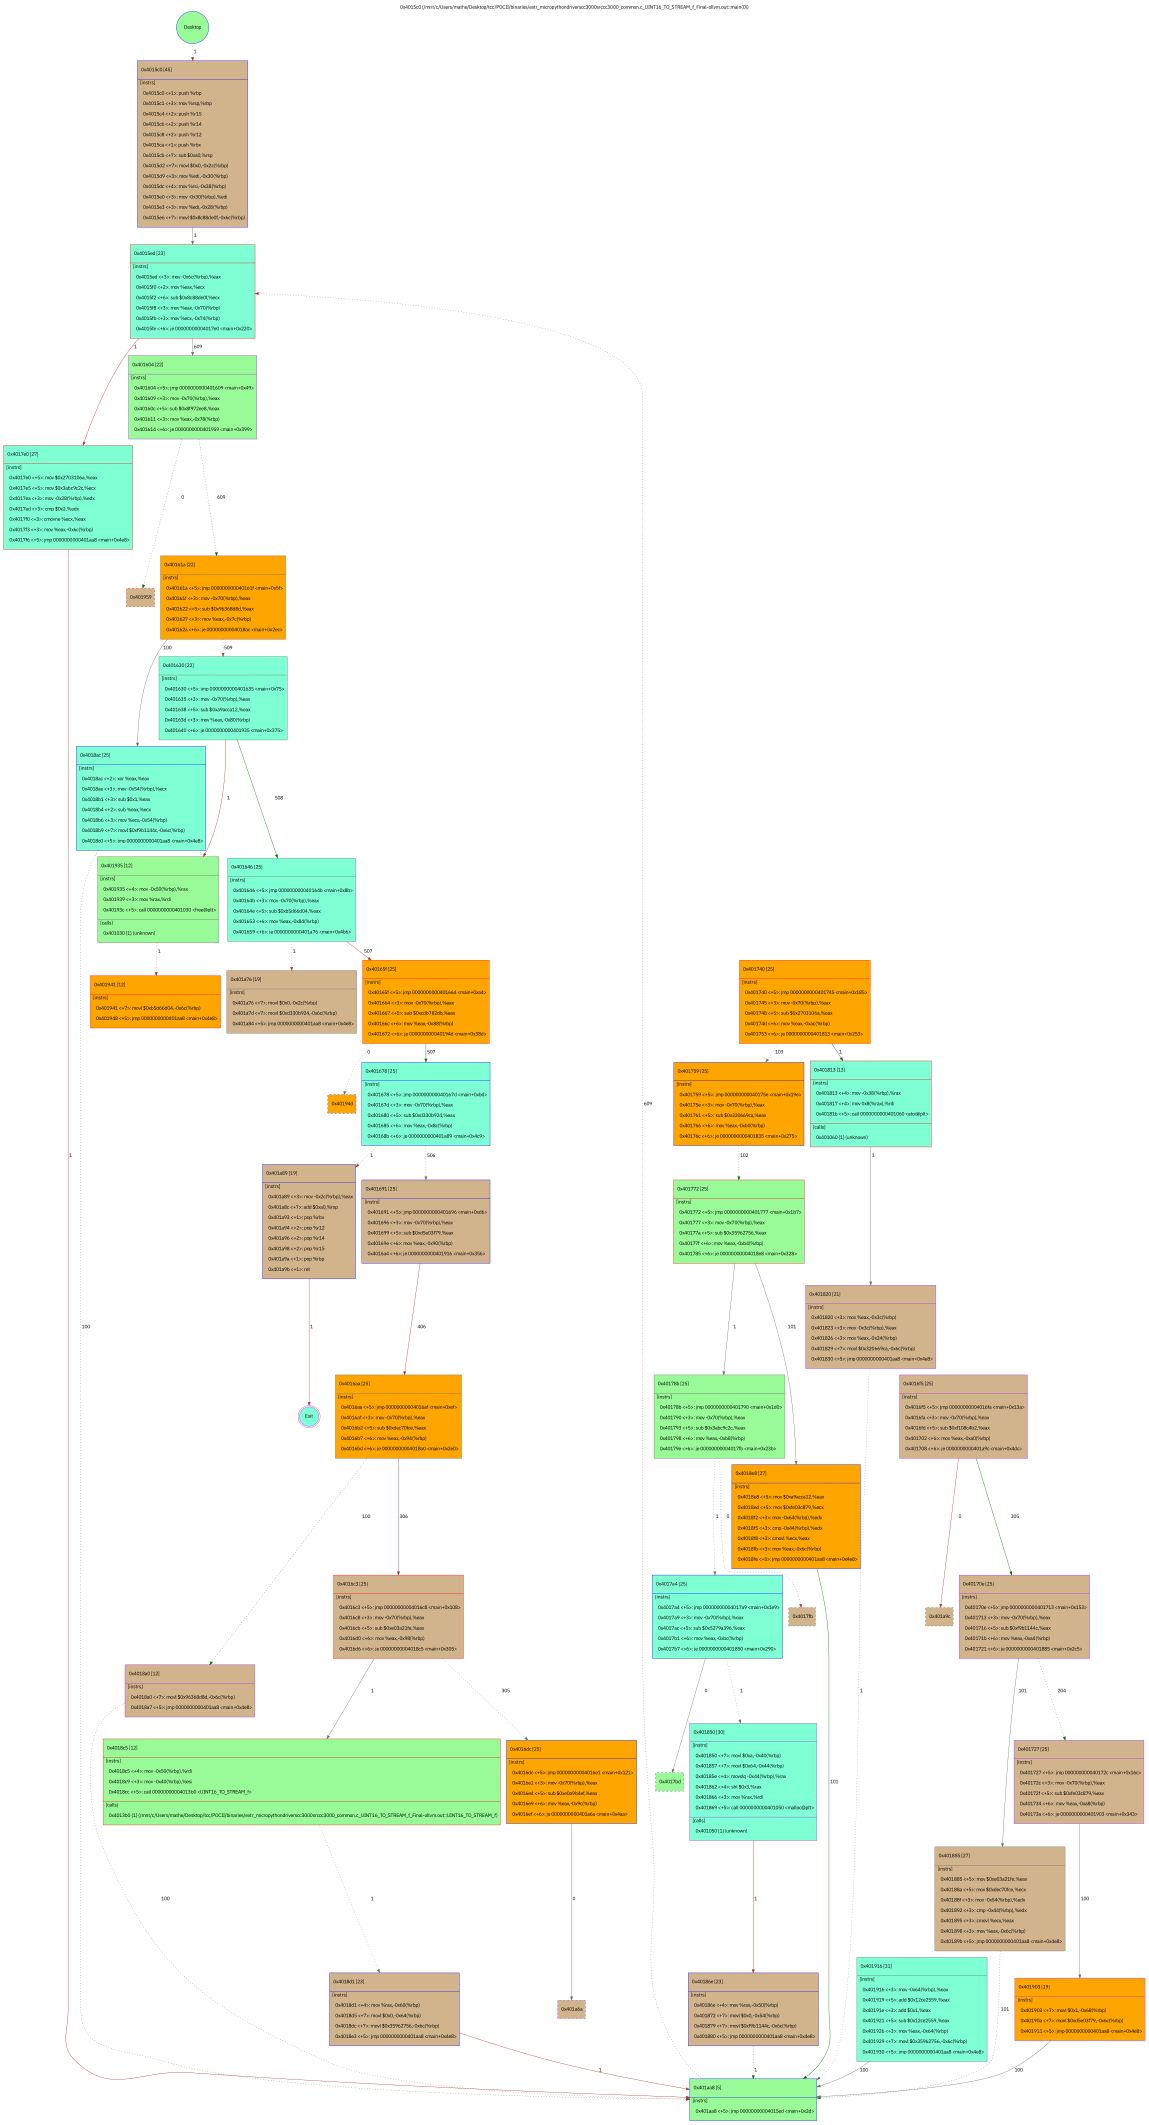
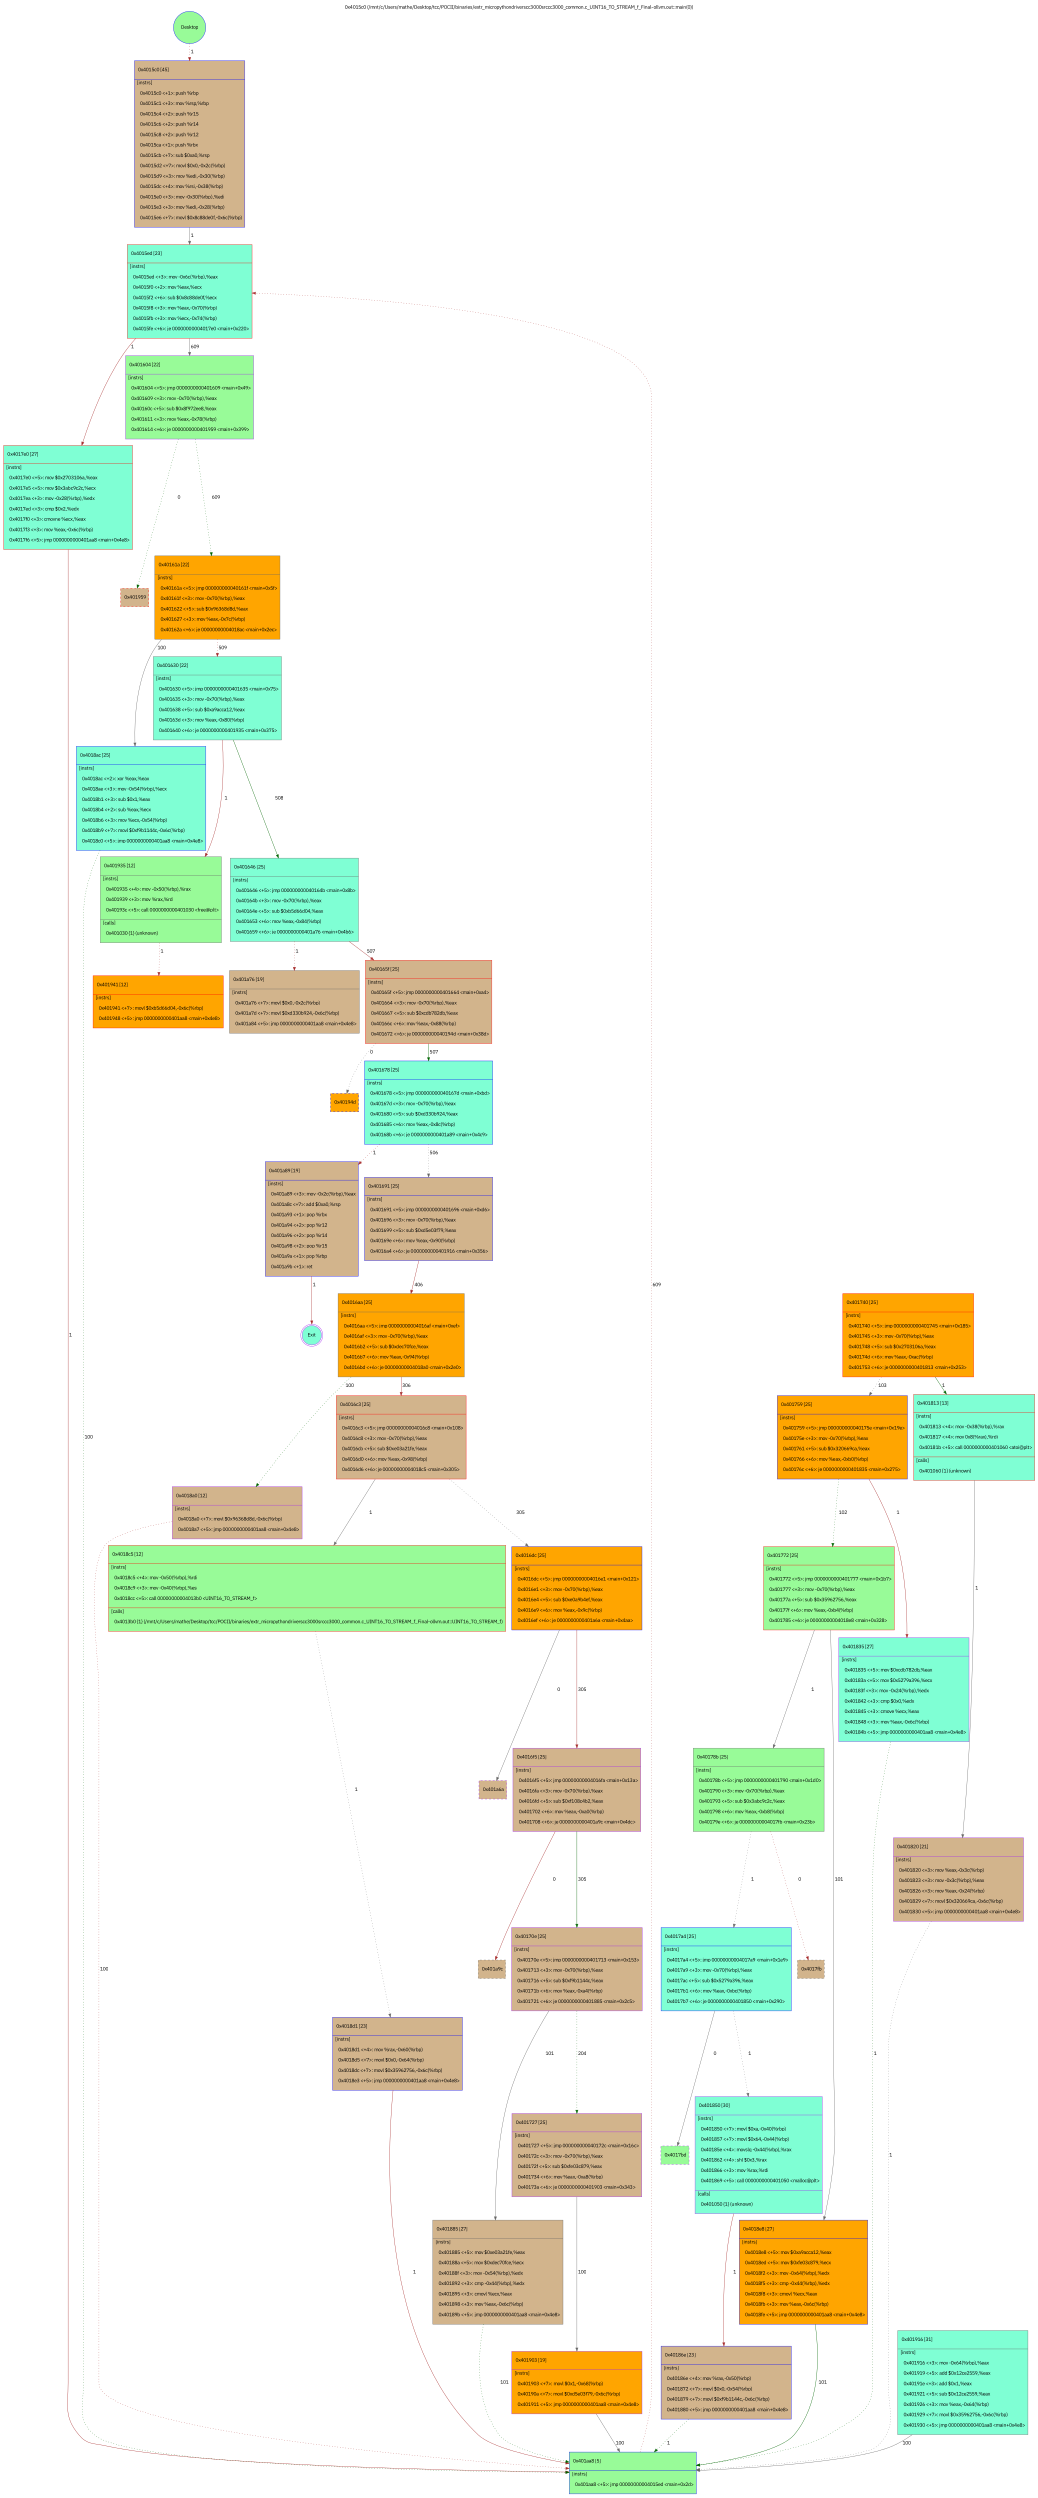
(426, 1002) -> (429, 1002)
none -> (577, 1687)
none -> (904, 1690)
